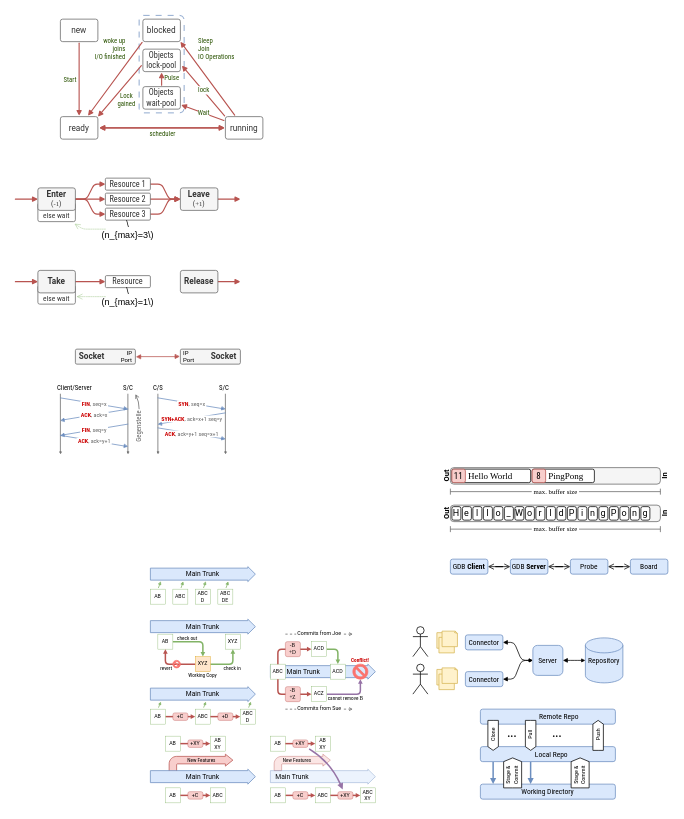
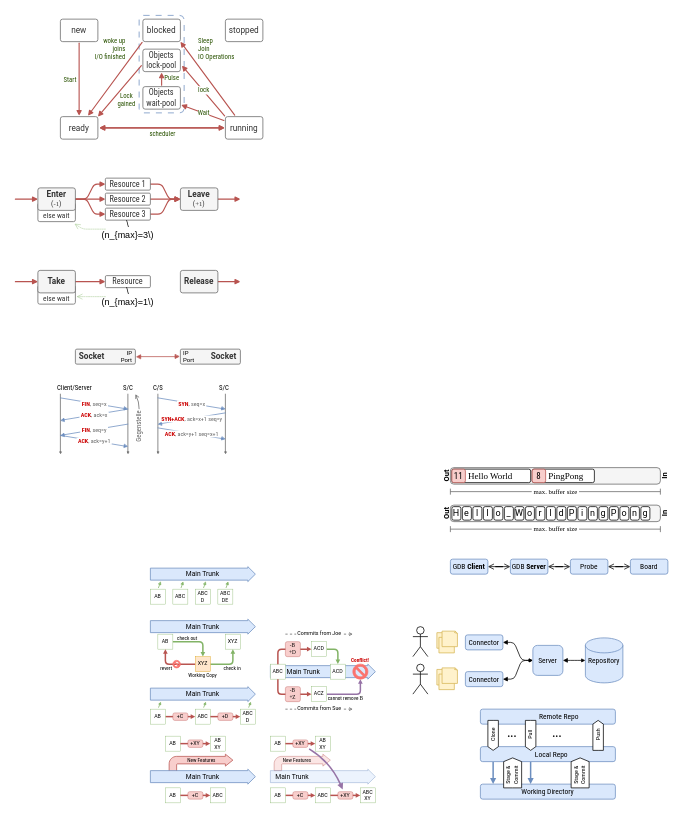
none -> (244, 30)
